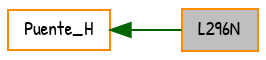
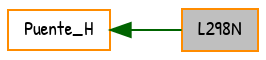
(220, 30) -> (220, 30)
